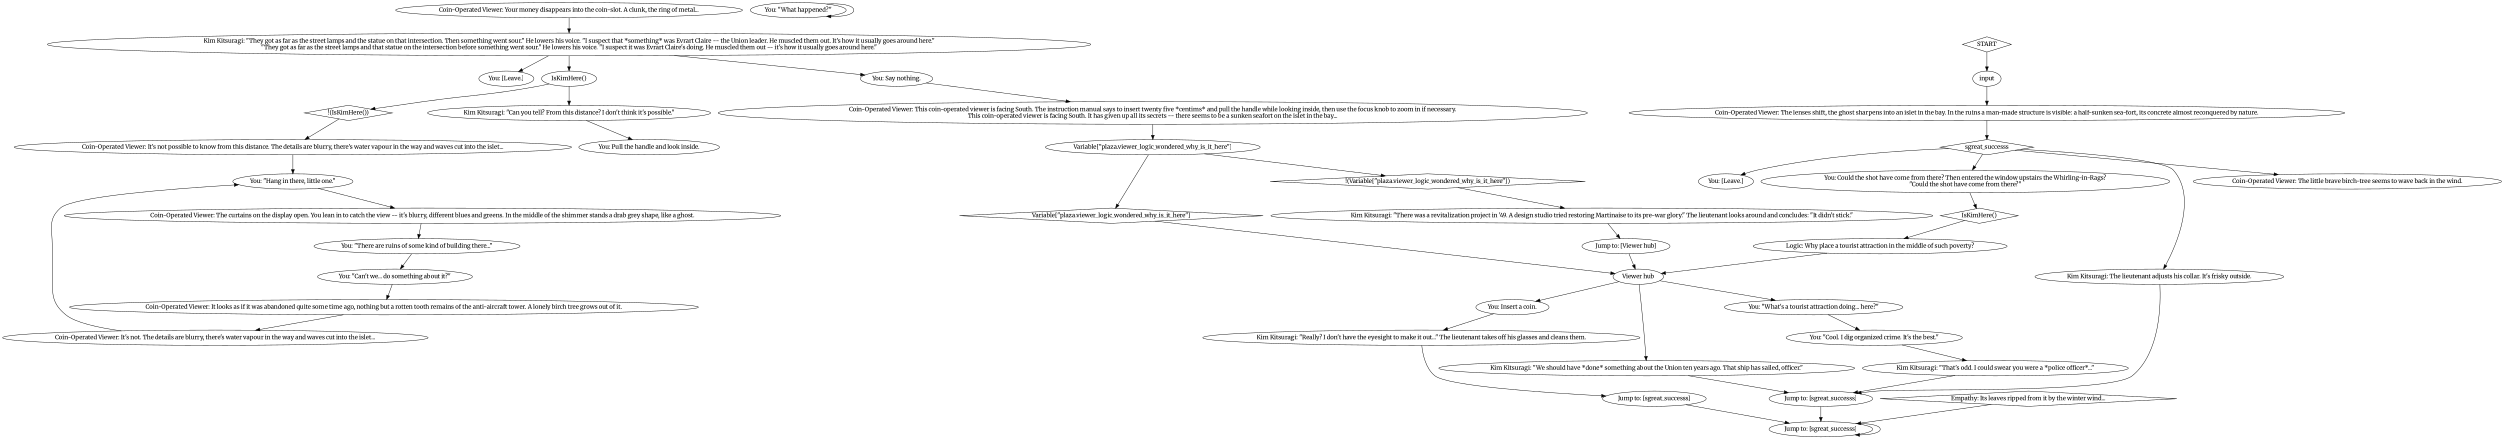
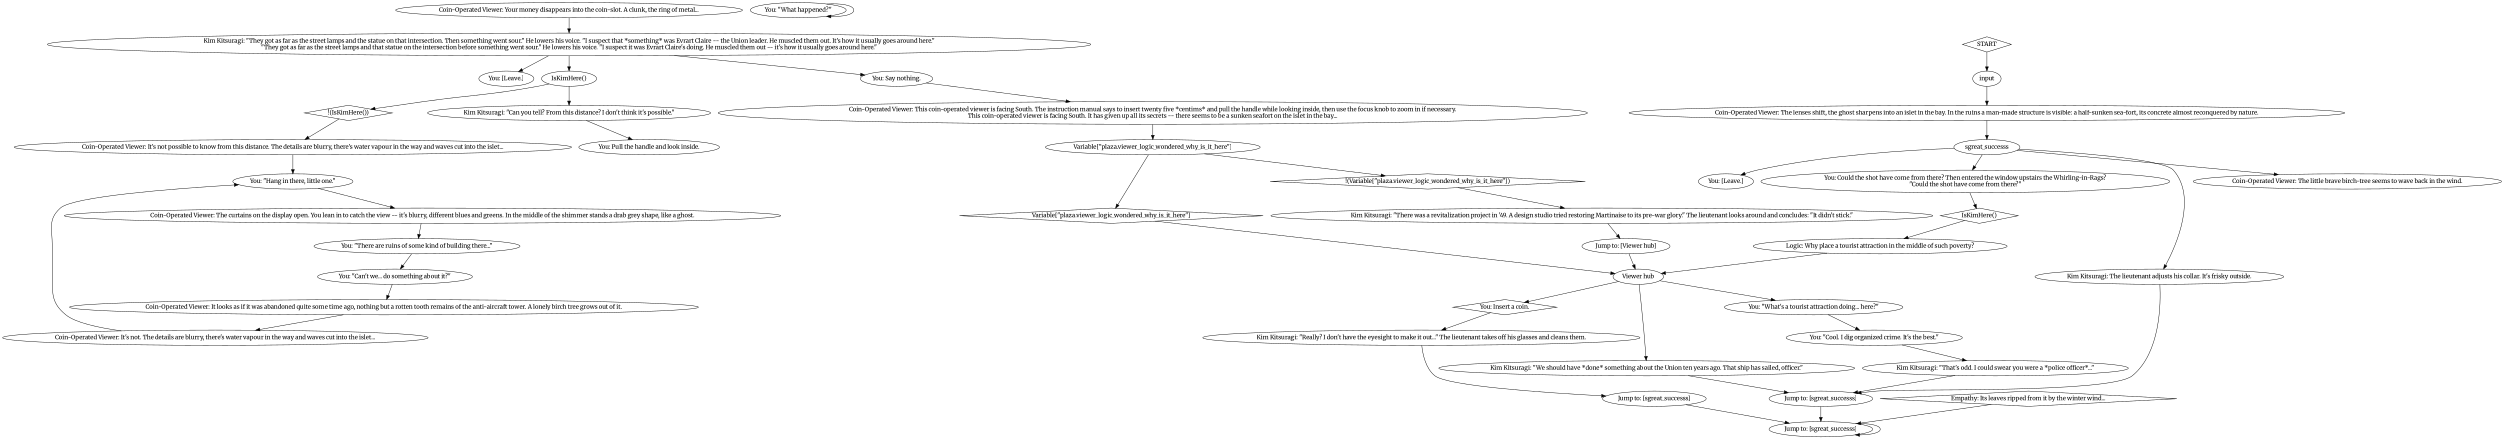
(1987, 147) -> (1987, 147)
(1512, 307) -> (1505, 307)
